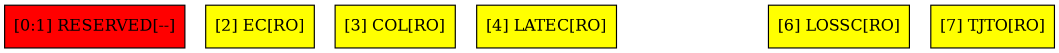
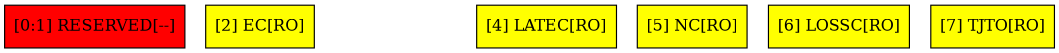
(395, 27) -> none
none -> (692, 27)
